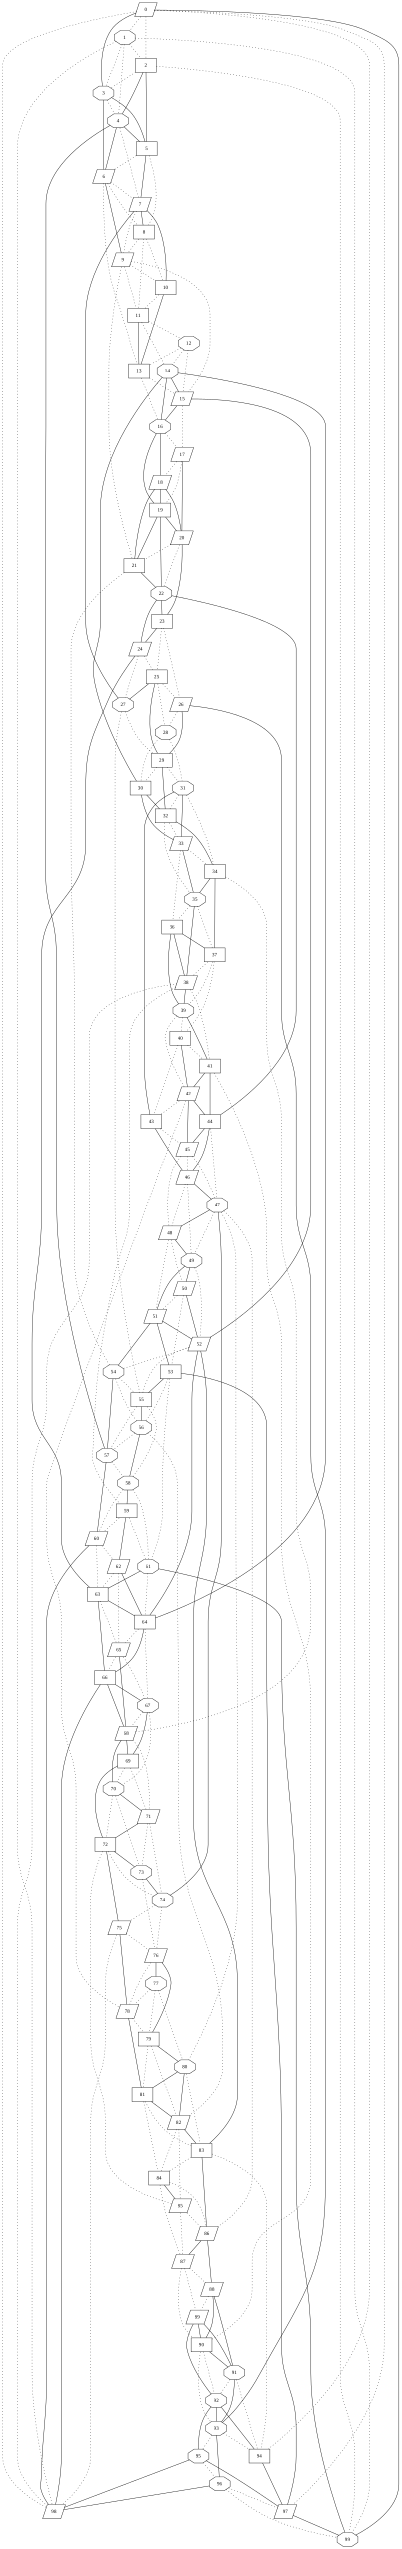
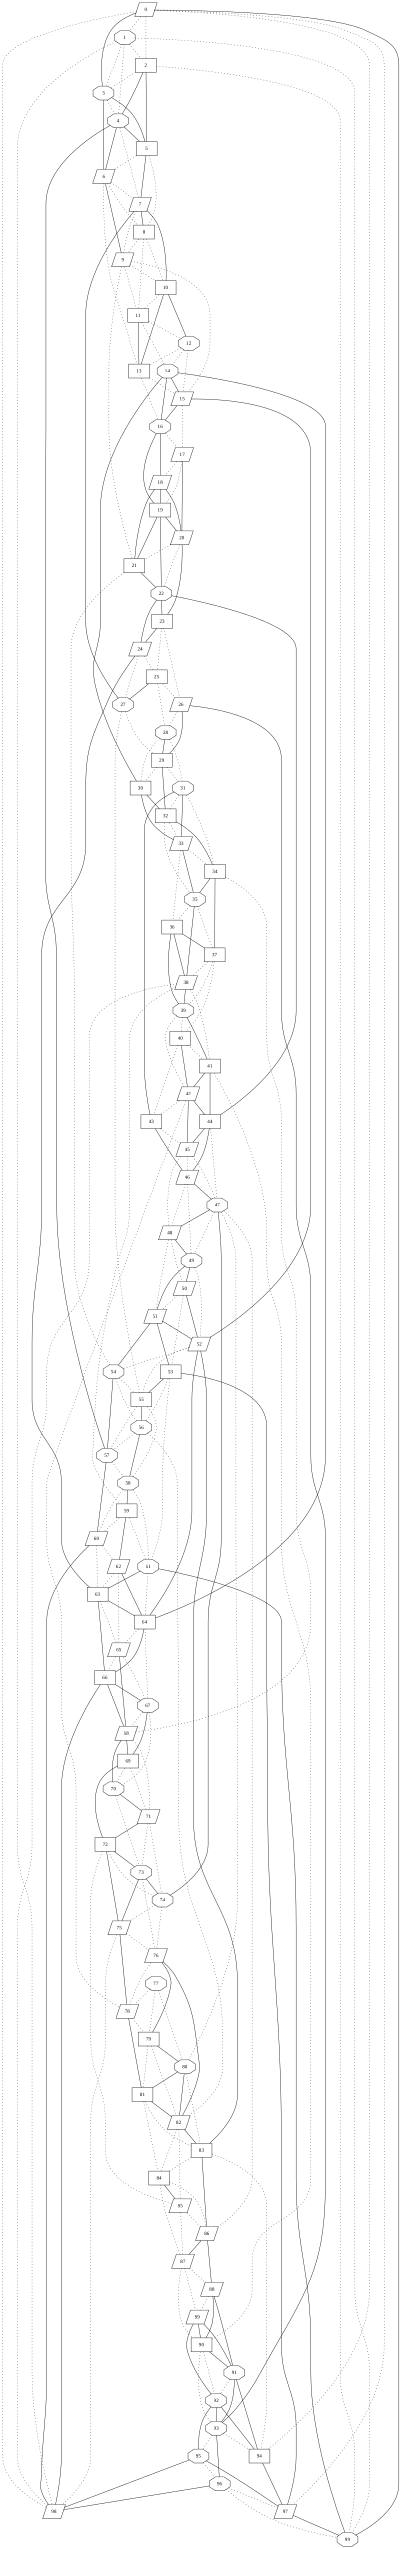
none -> (177, 315)
(150, 719) -> (164, 746)
(109, 1817) -> none
none -> (130, 1900)
(156, 1970) -> (196, 2036)
(247, 2414) -> (247, 2414)
